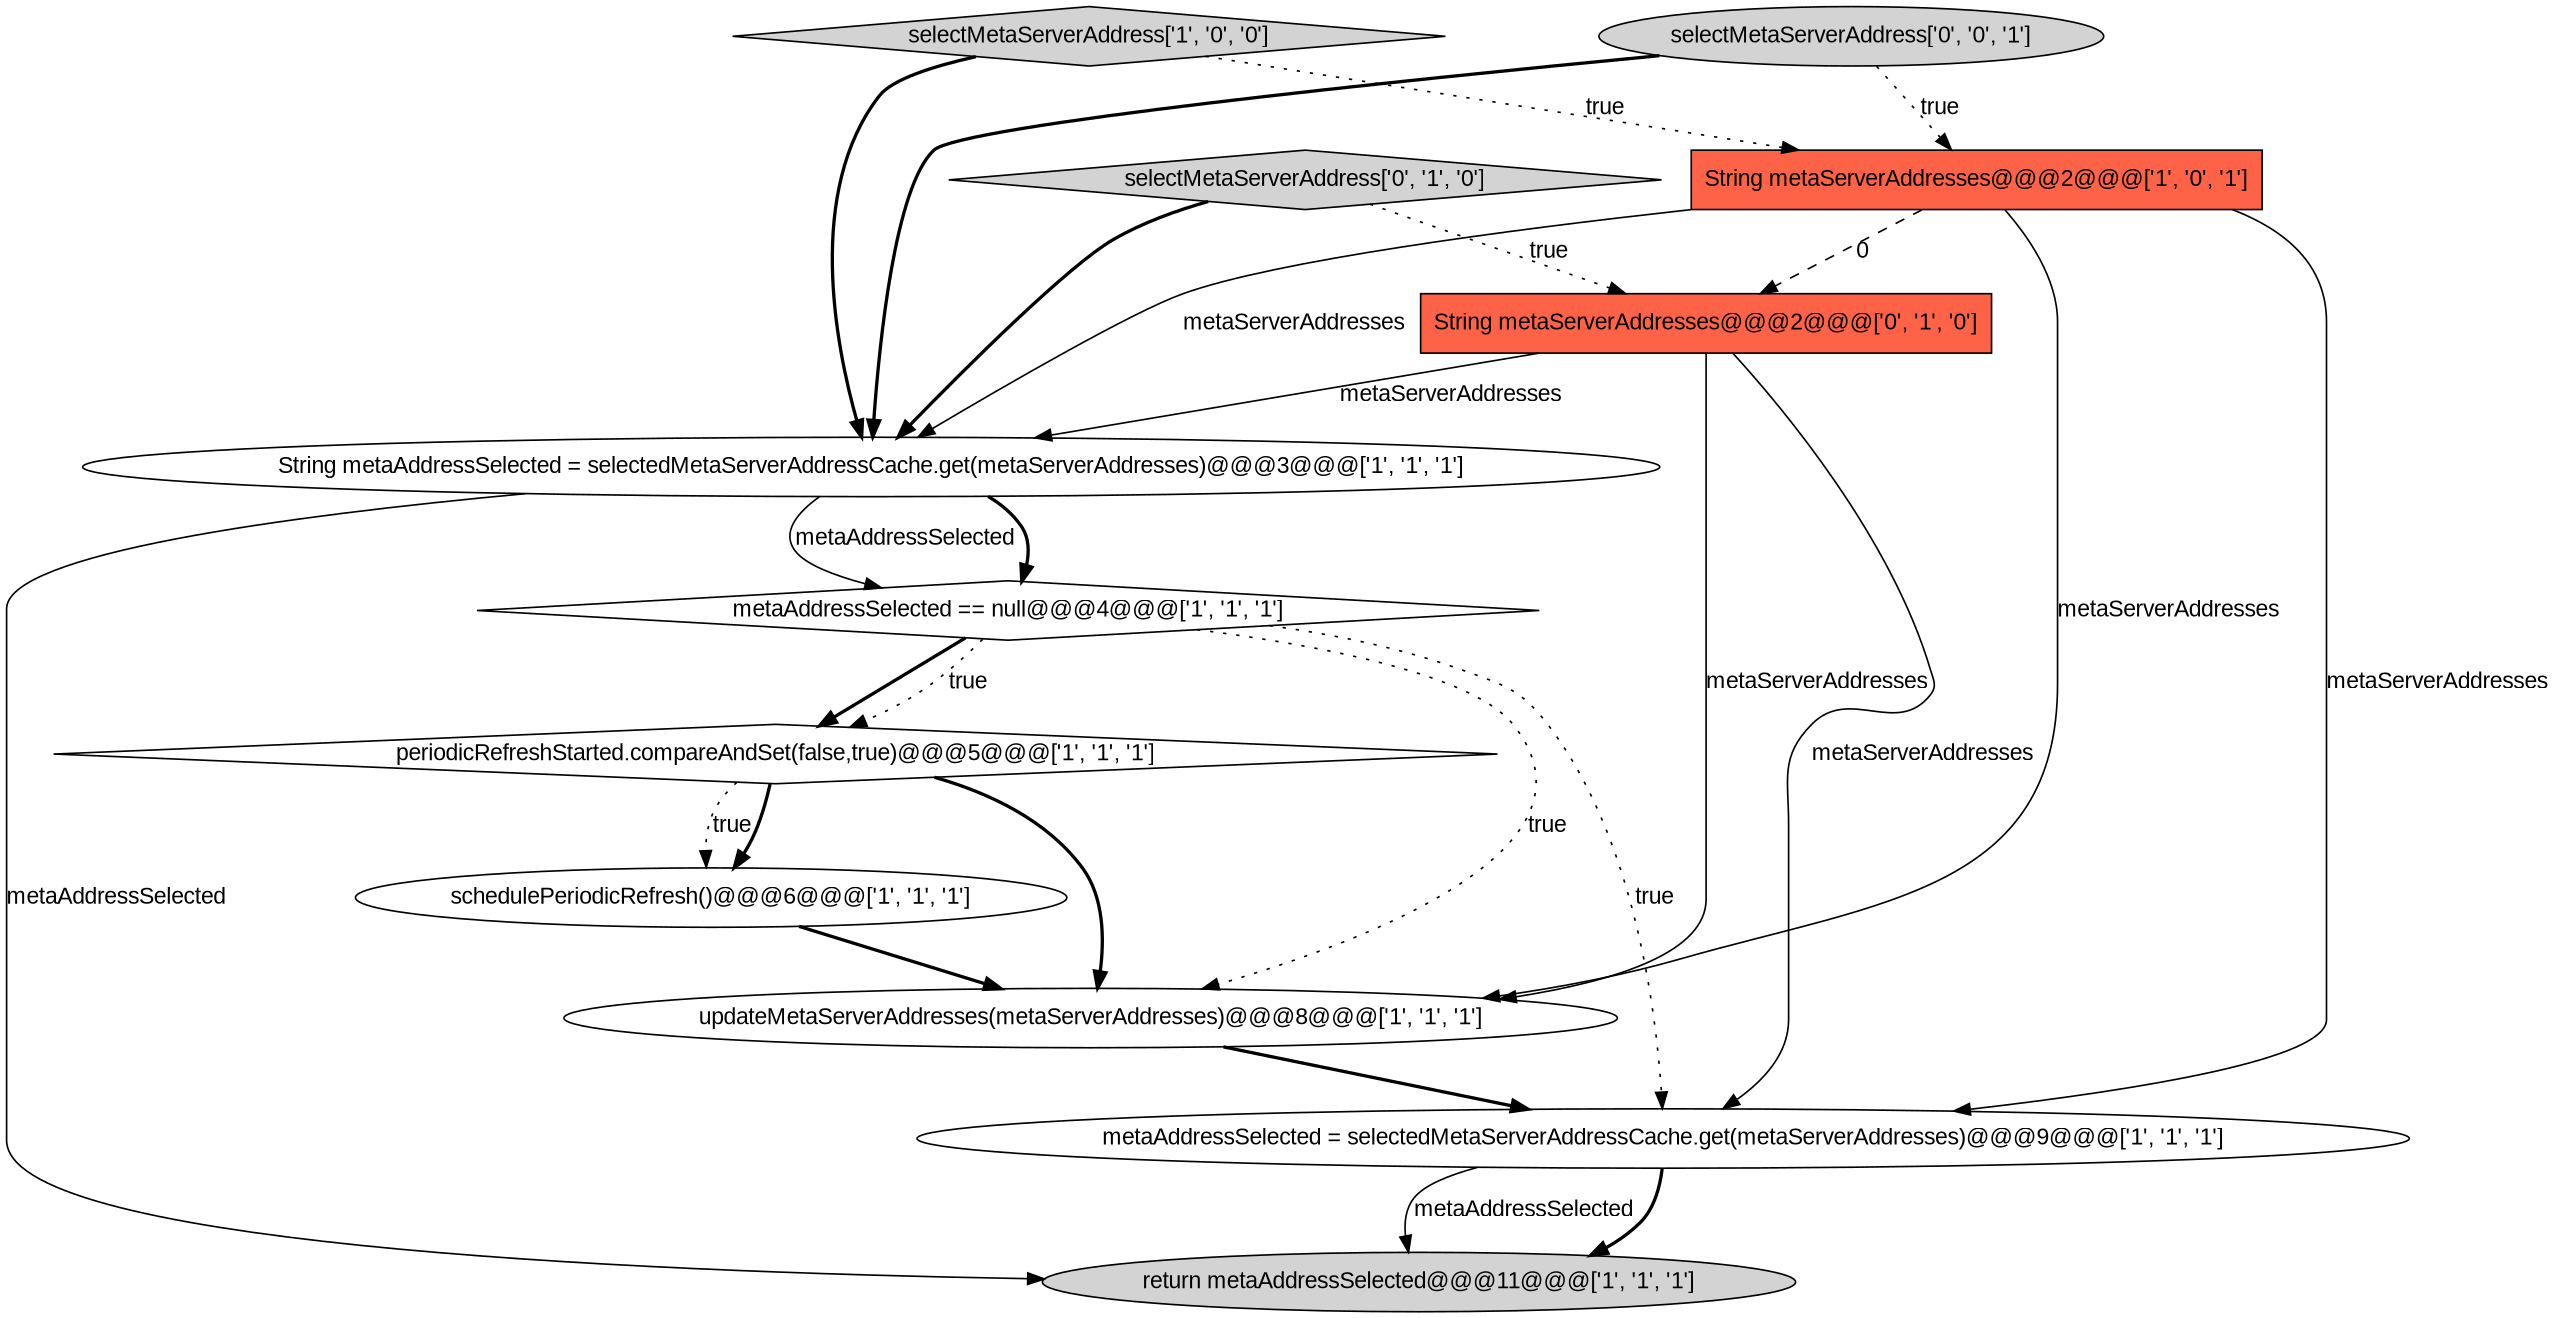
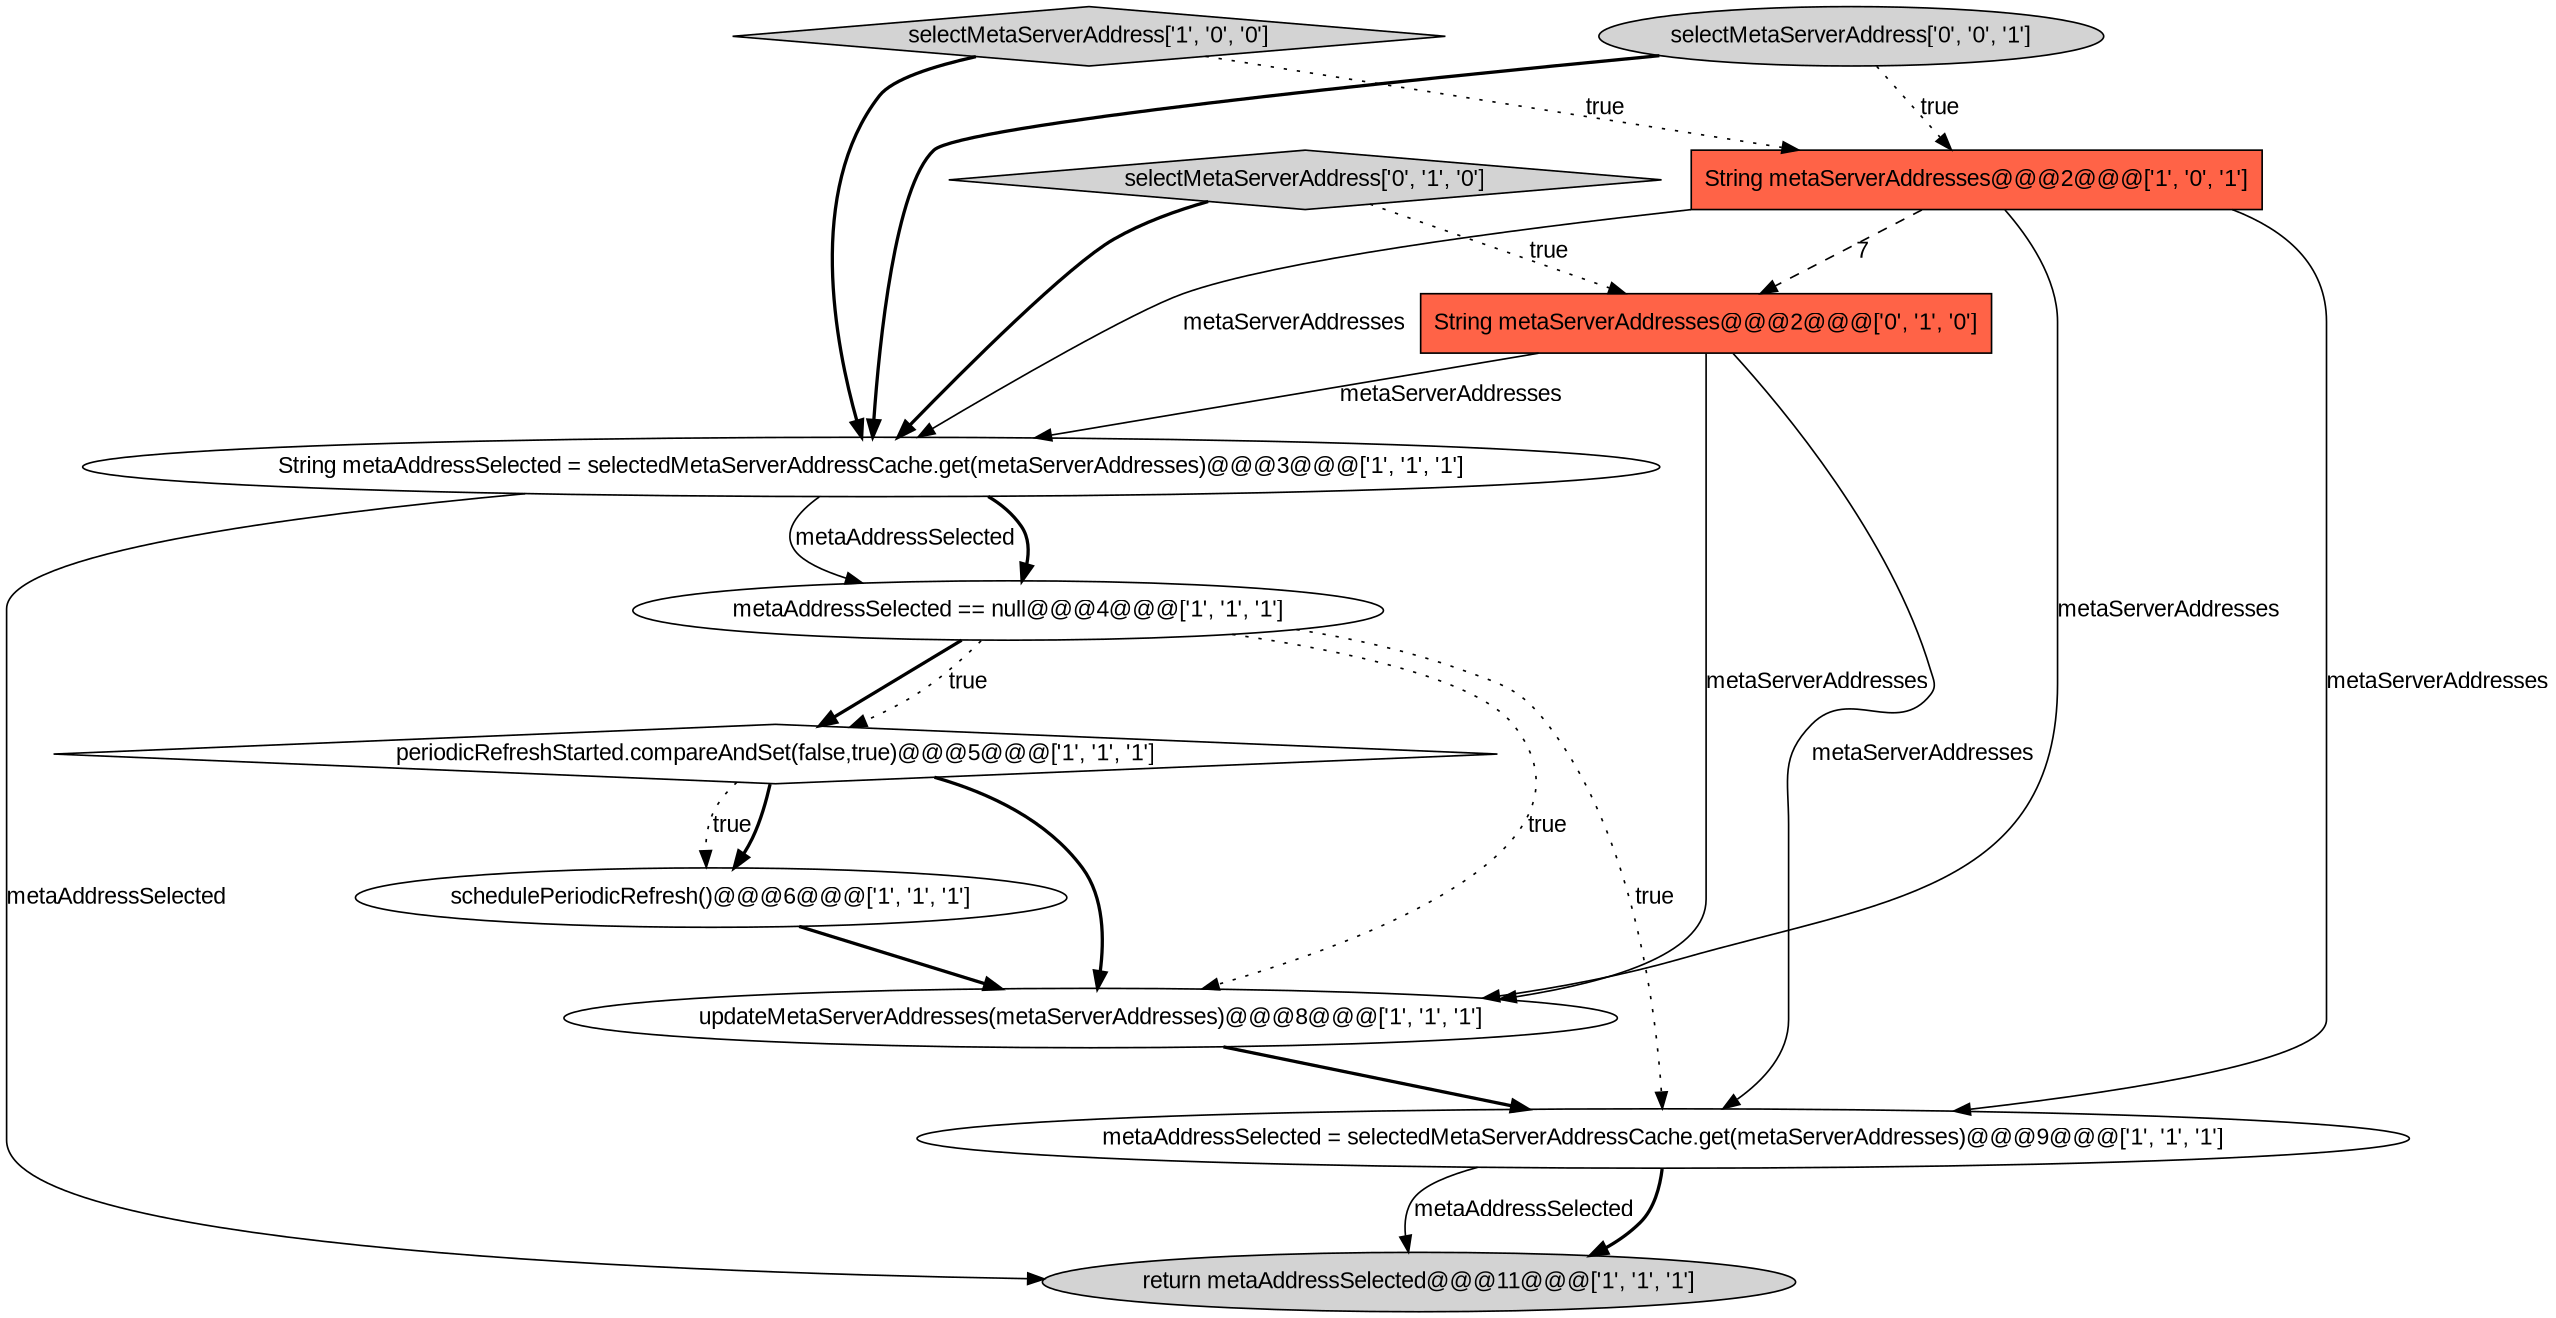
(1863, 252) -> (1863, 252)
(1008, 610) -> (1008, 610)
